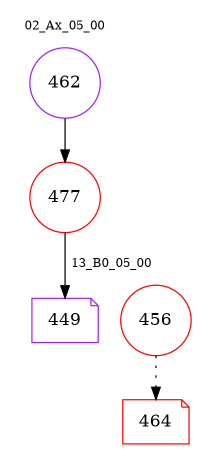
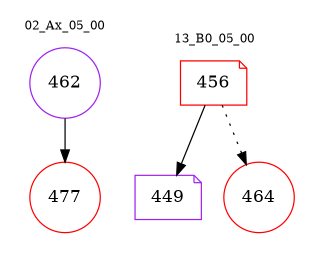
(65, 260) -> (193, 134)
(156, 320) -> (214, 83)
(156, 422) -> (259, 197)
